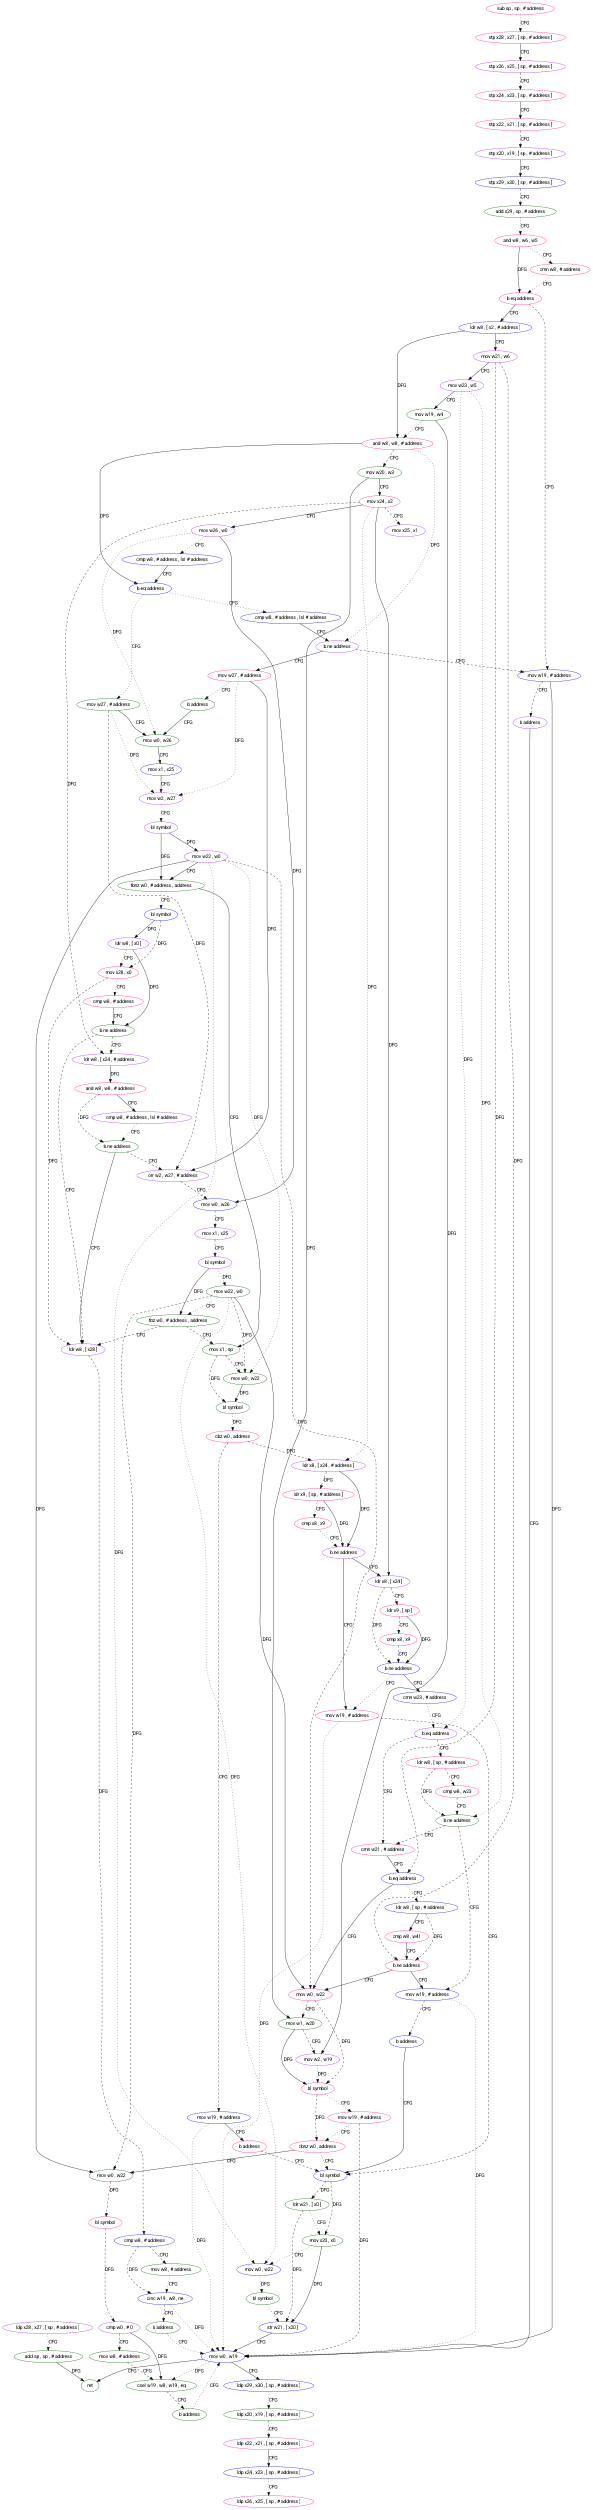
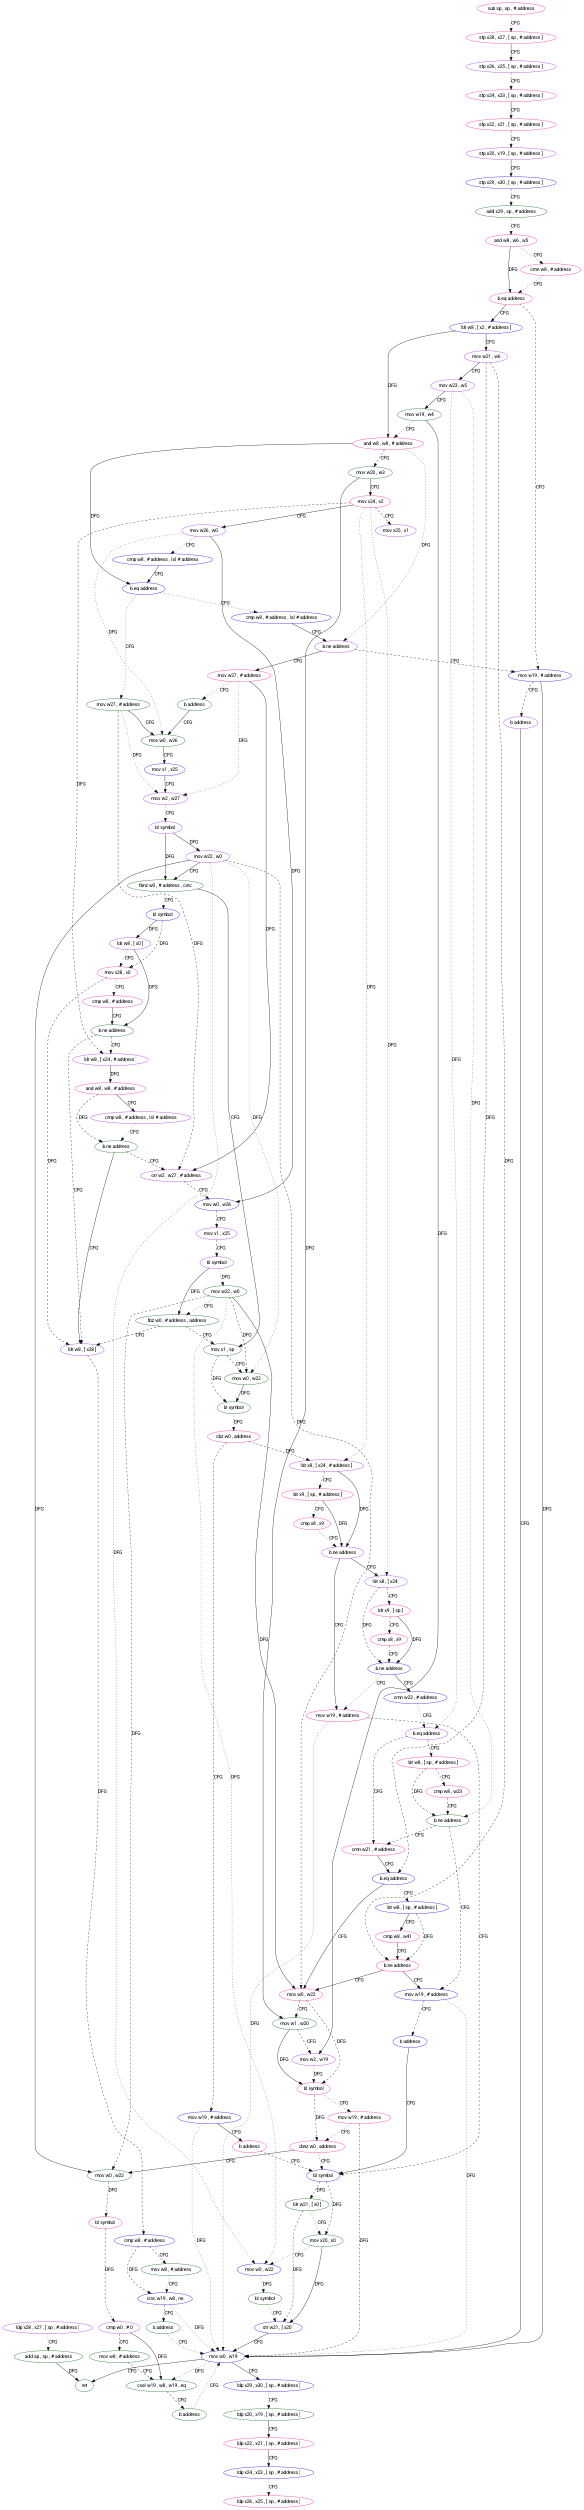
(161, 886) -> (165, 886)
(389, 1039) -> (388, 1039)
(329, 1480) -> (327, 1480)
(269, 2427) -> (269, 2427)
